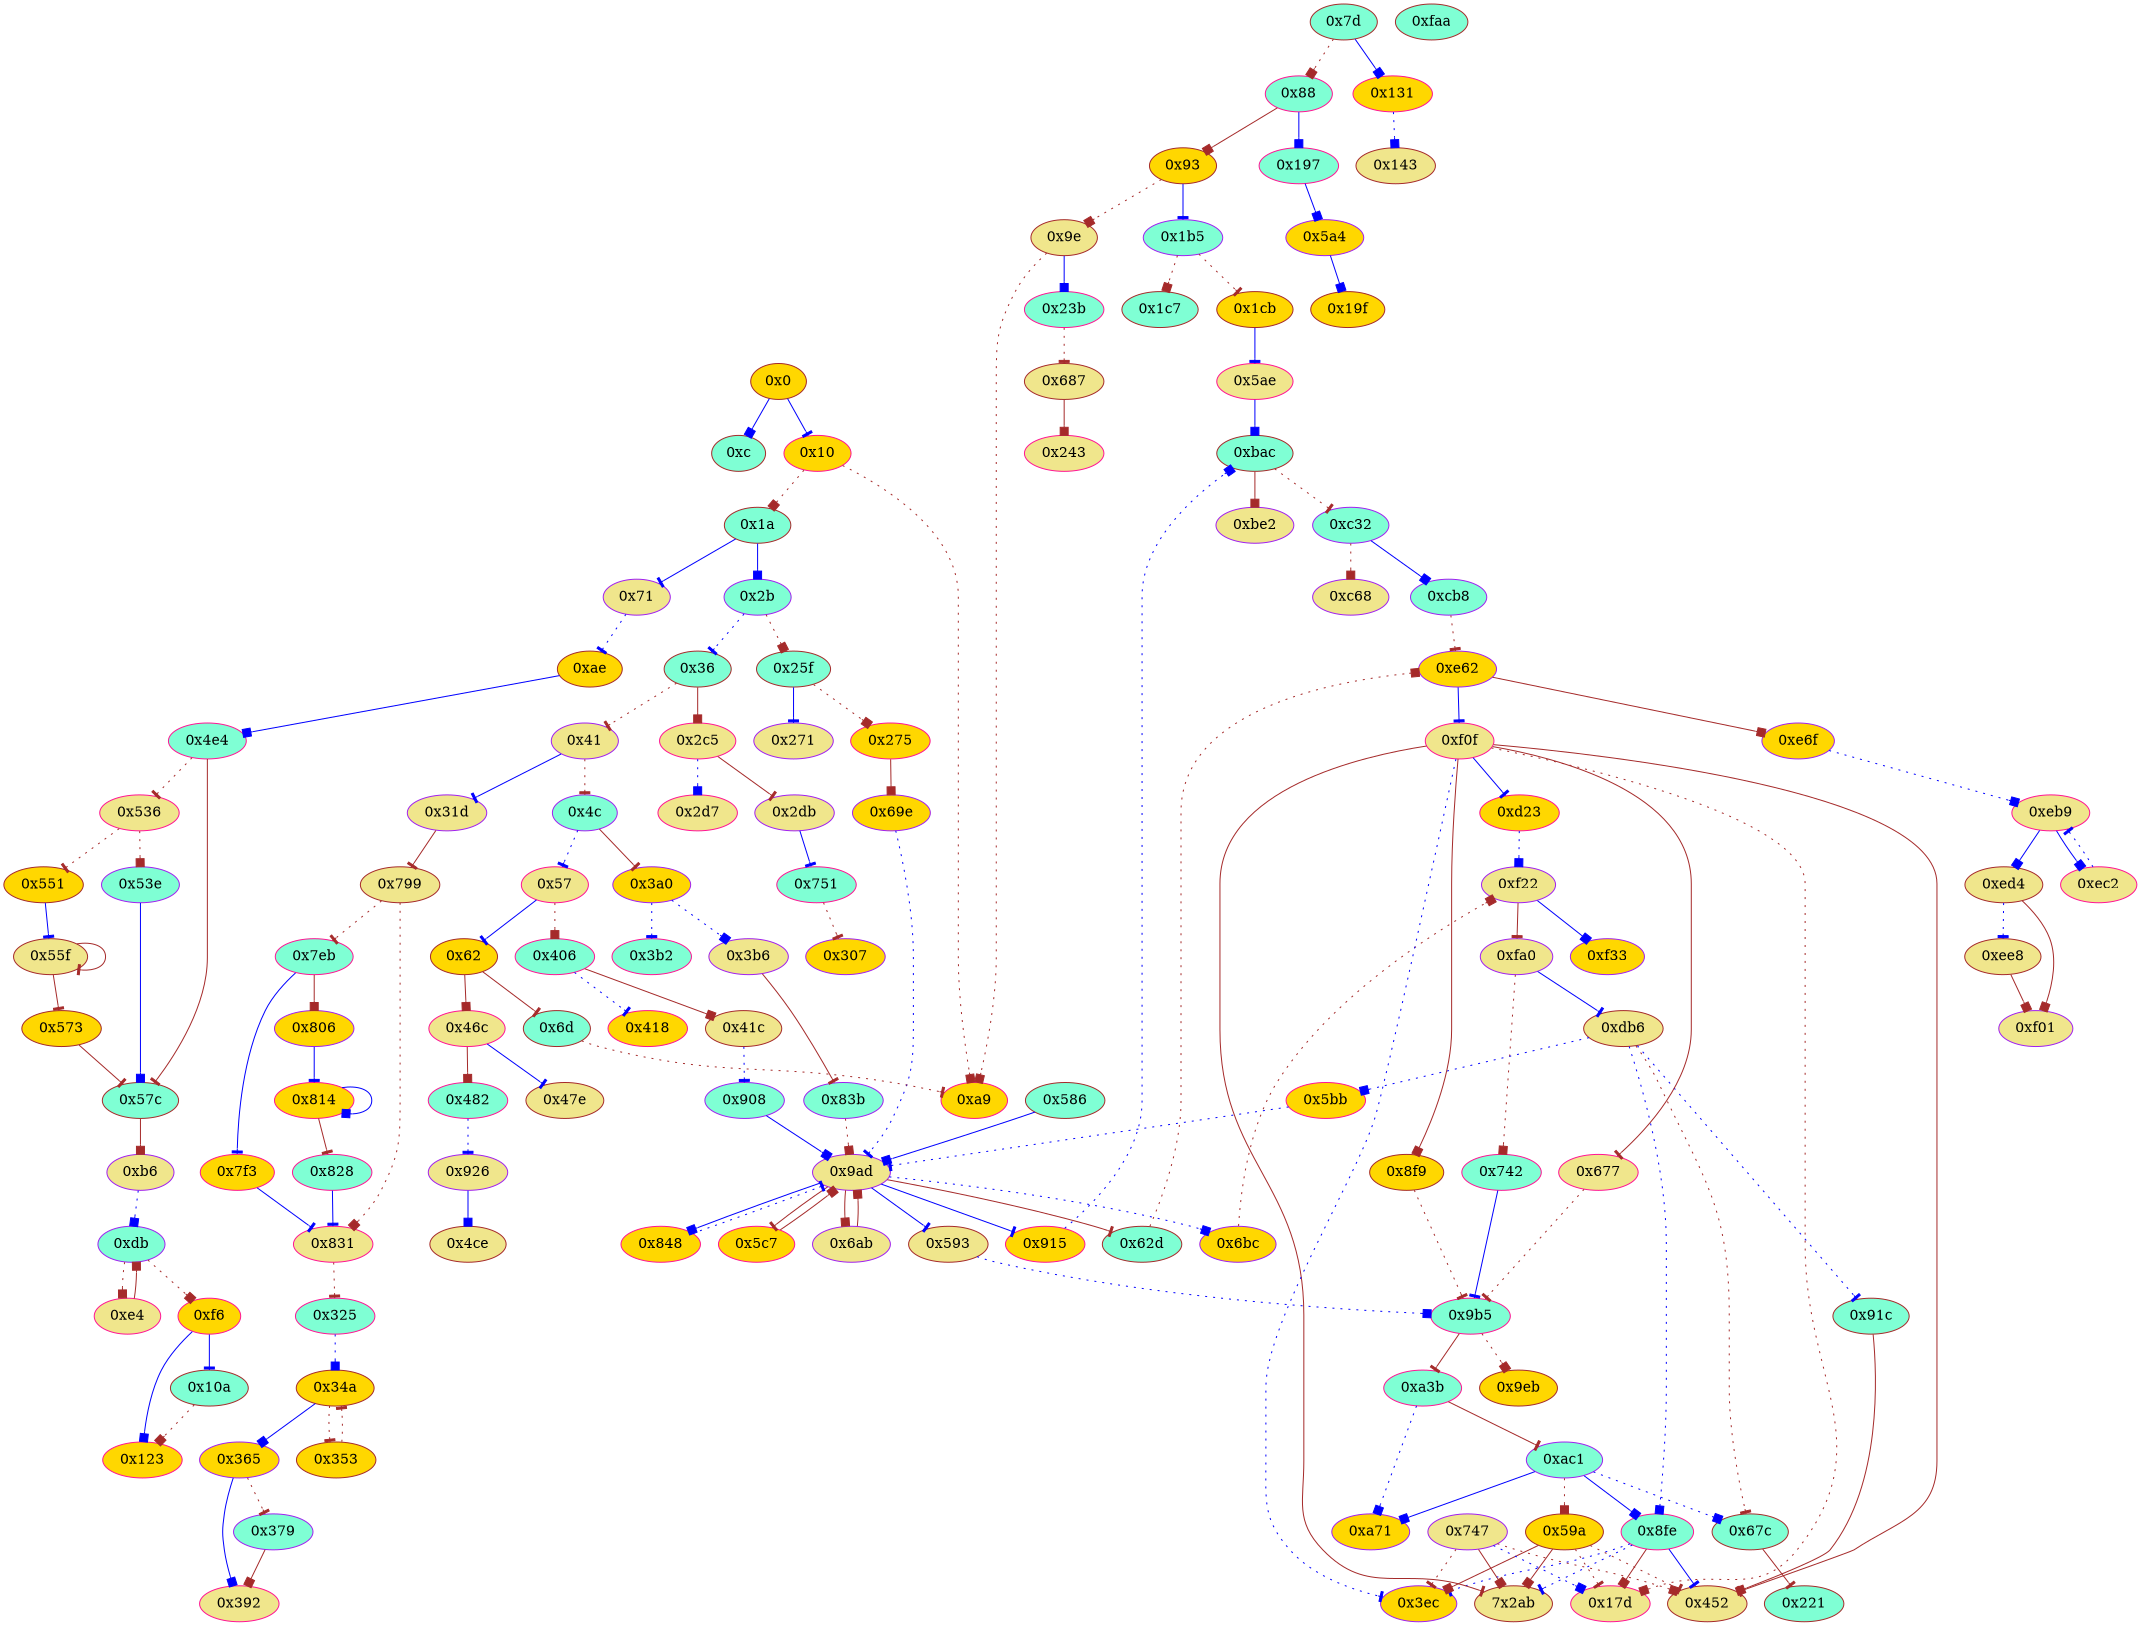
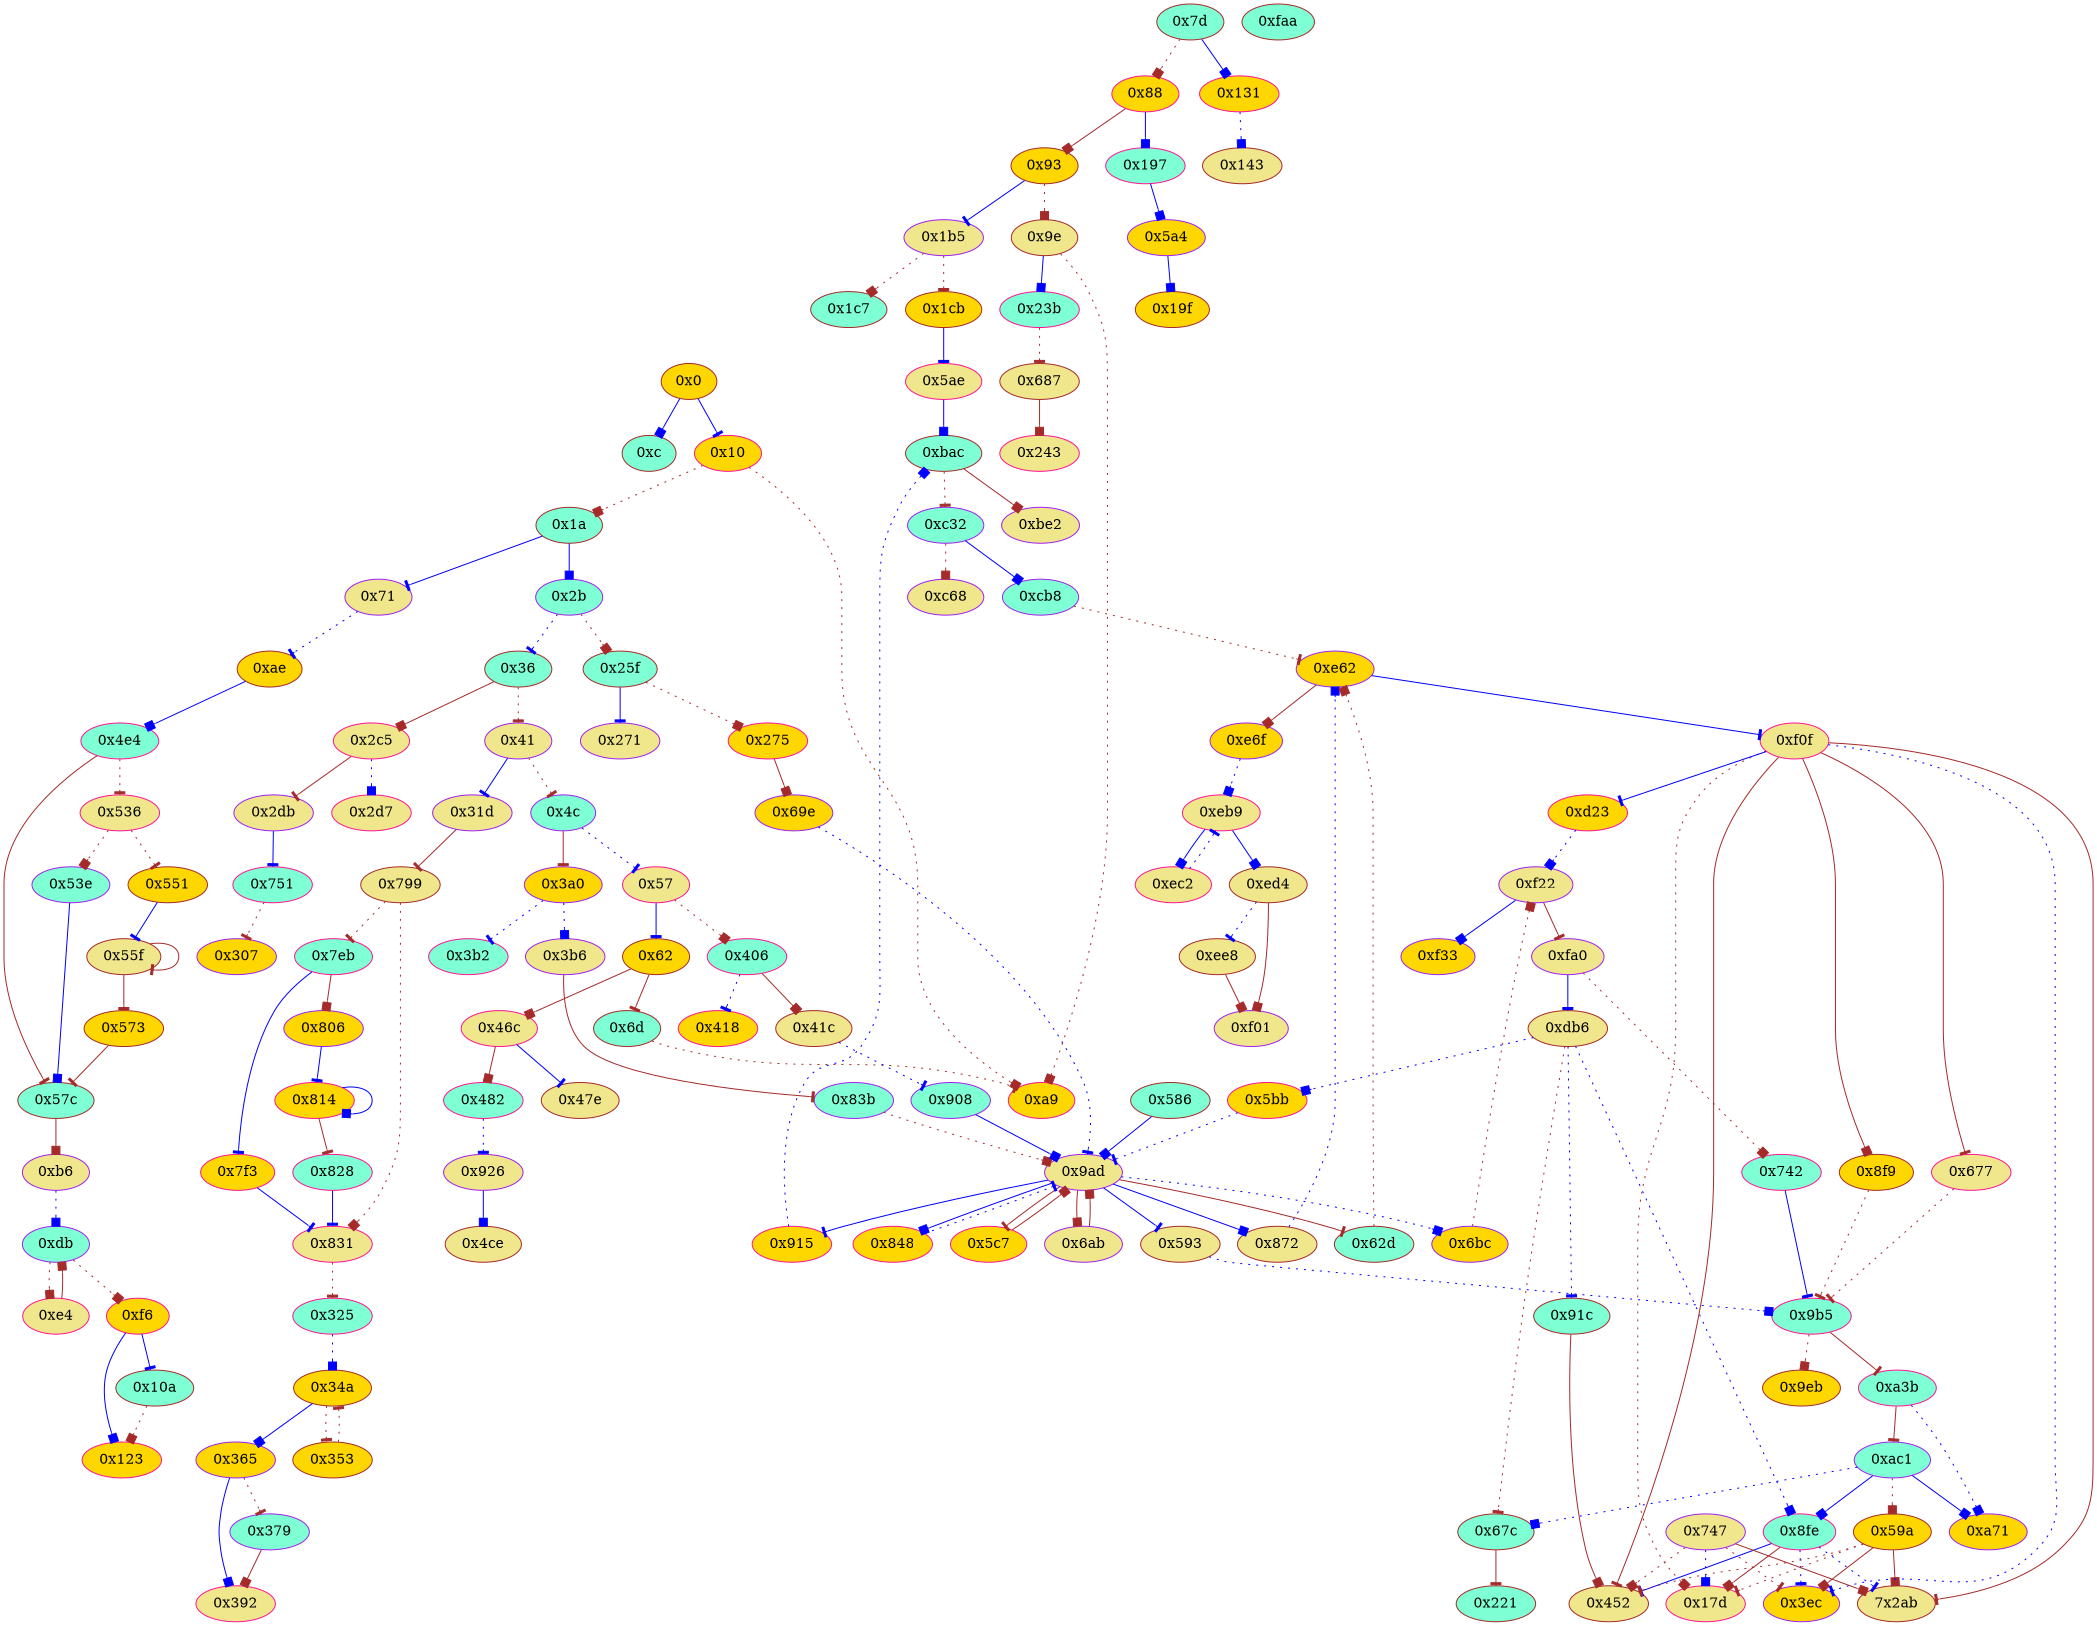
(1299, 94) -> (1145, 94)
(1183, 238) -> (944, 238)
none -> (1277, 1244)
